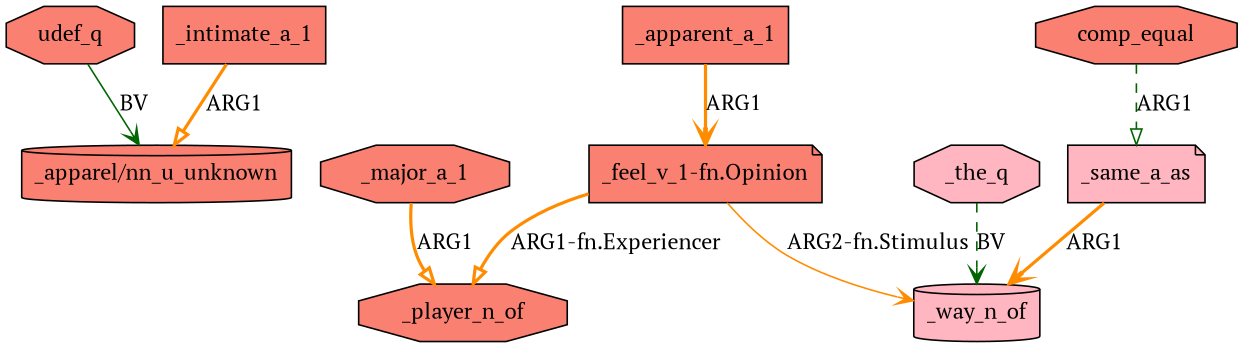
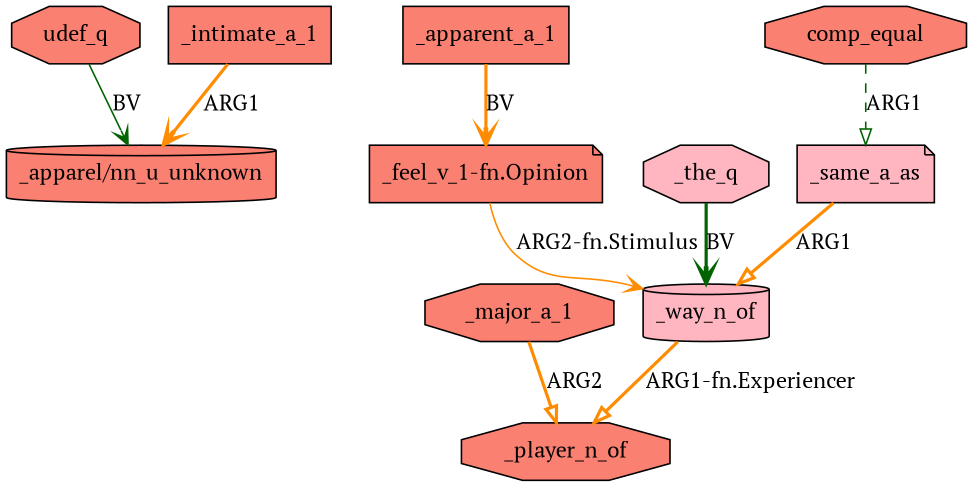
(205, 98) -> (201, 98)
(734, 105) -> (501, 105)
(526, 221) -> (642, 376)
(977, 235) -> (706, 235)
(1063, 238) -> (792, 238)
(445, 243) -> (575, 382)
